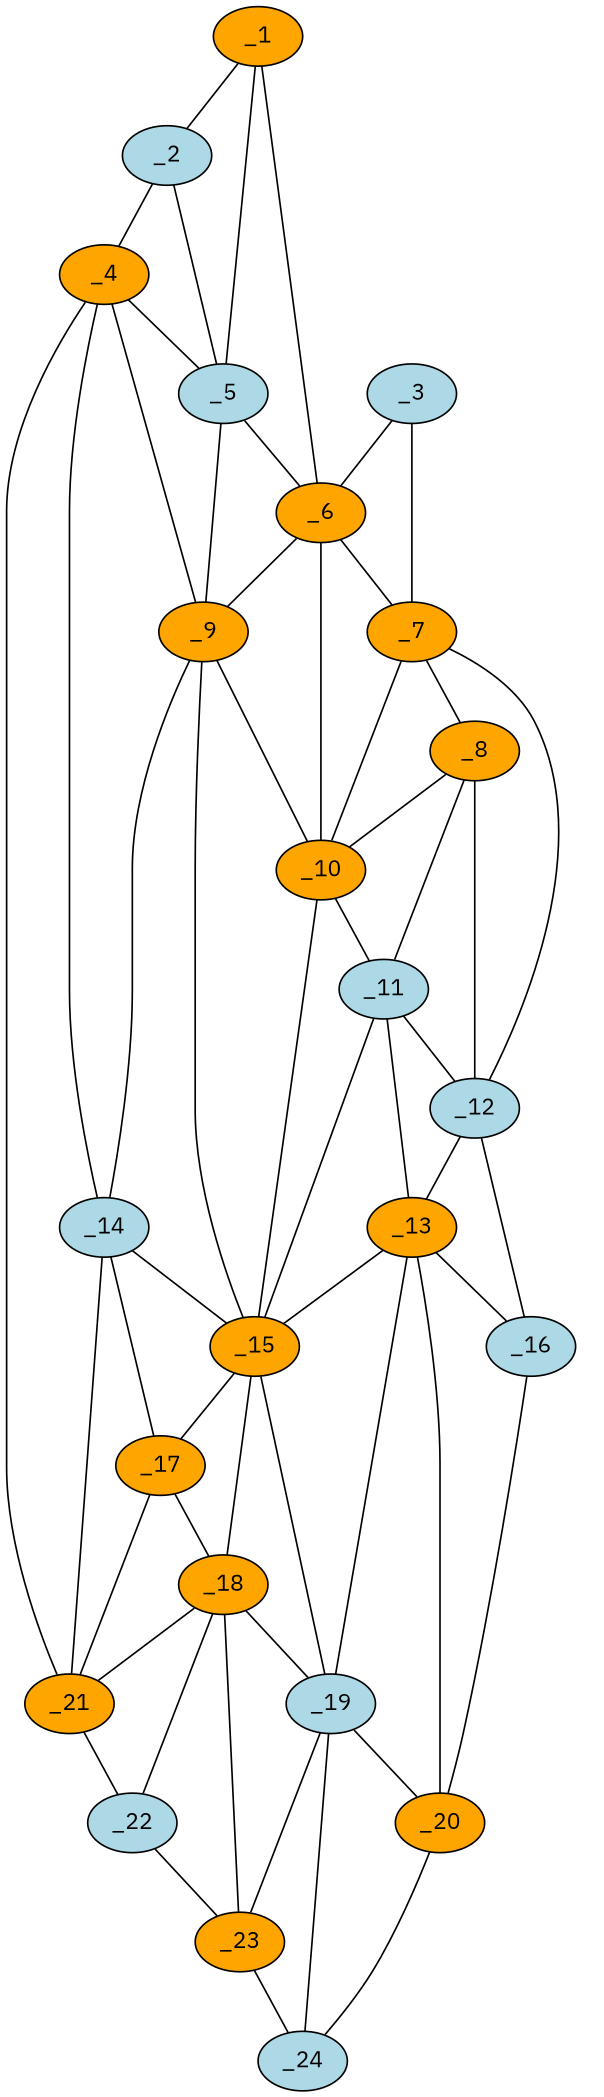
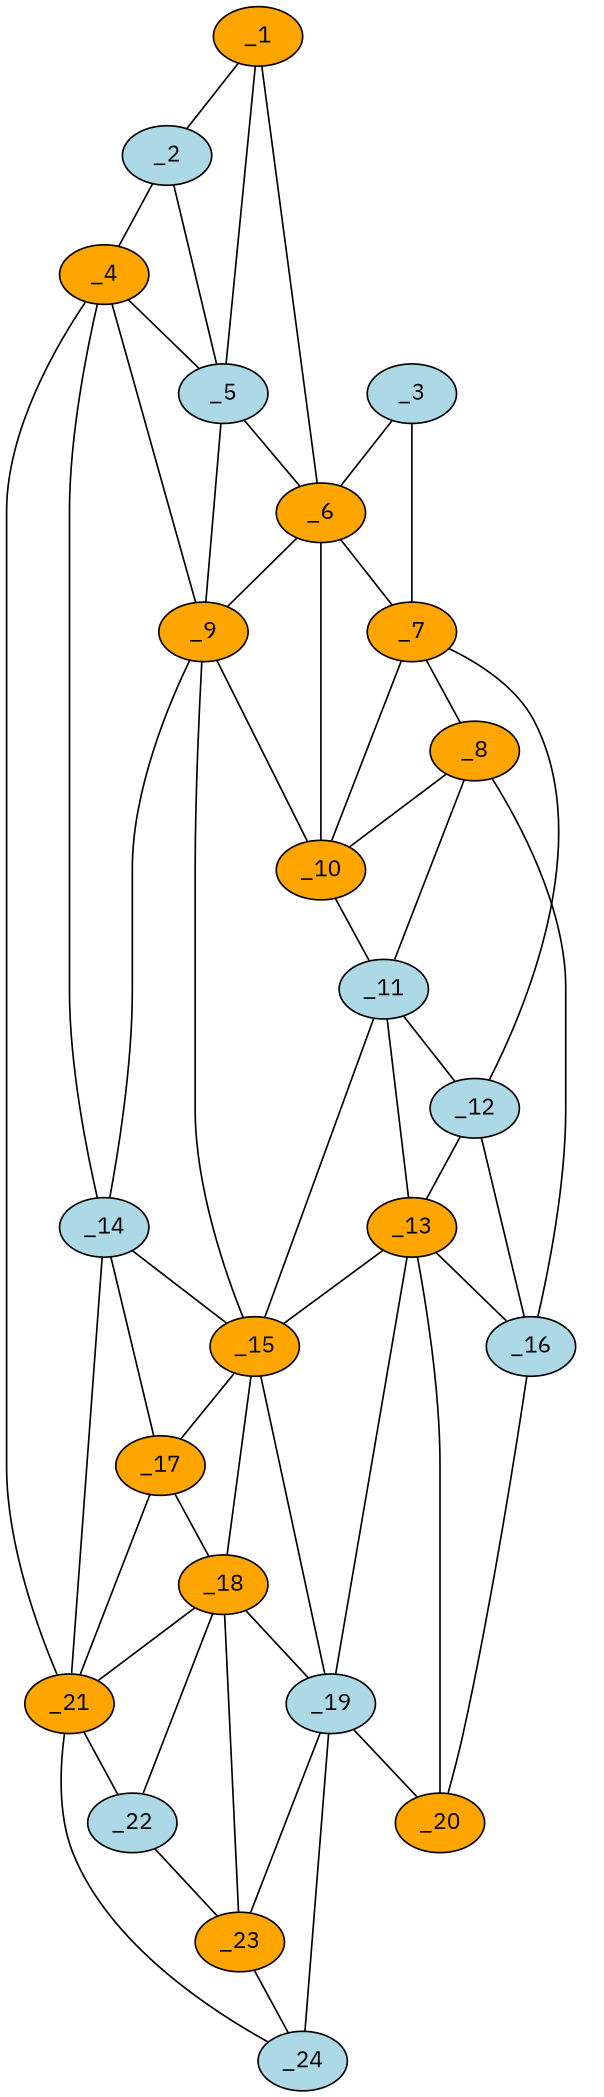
(475, 930) -> (566, 1041)
(288, 1108) -> none
(386, 1948) -> (113, 1919)
